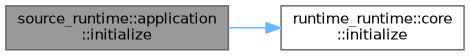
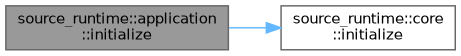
(373, 28) -> (368, 28)
